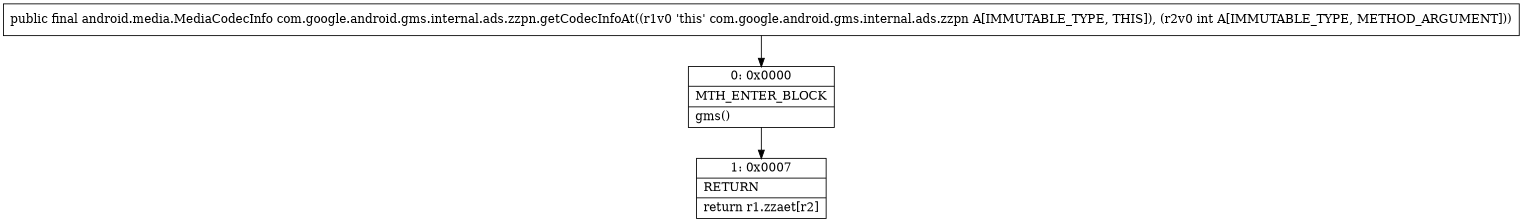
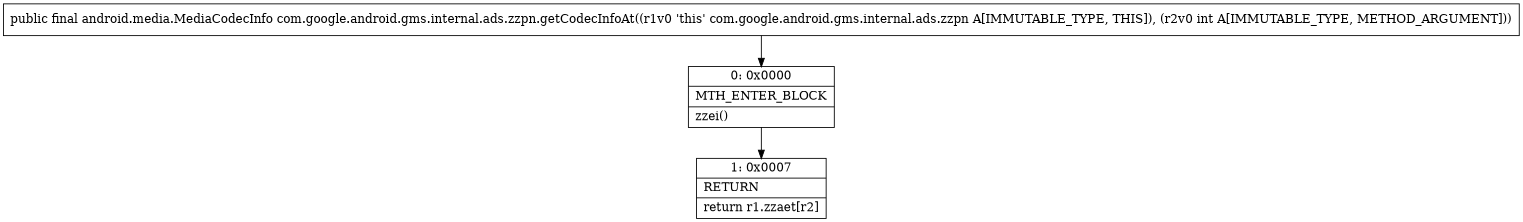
(713, 117) -> (712, 117)
